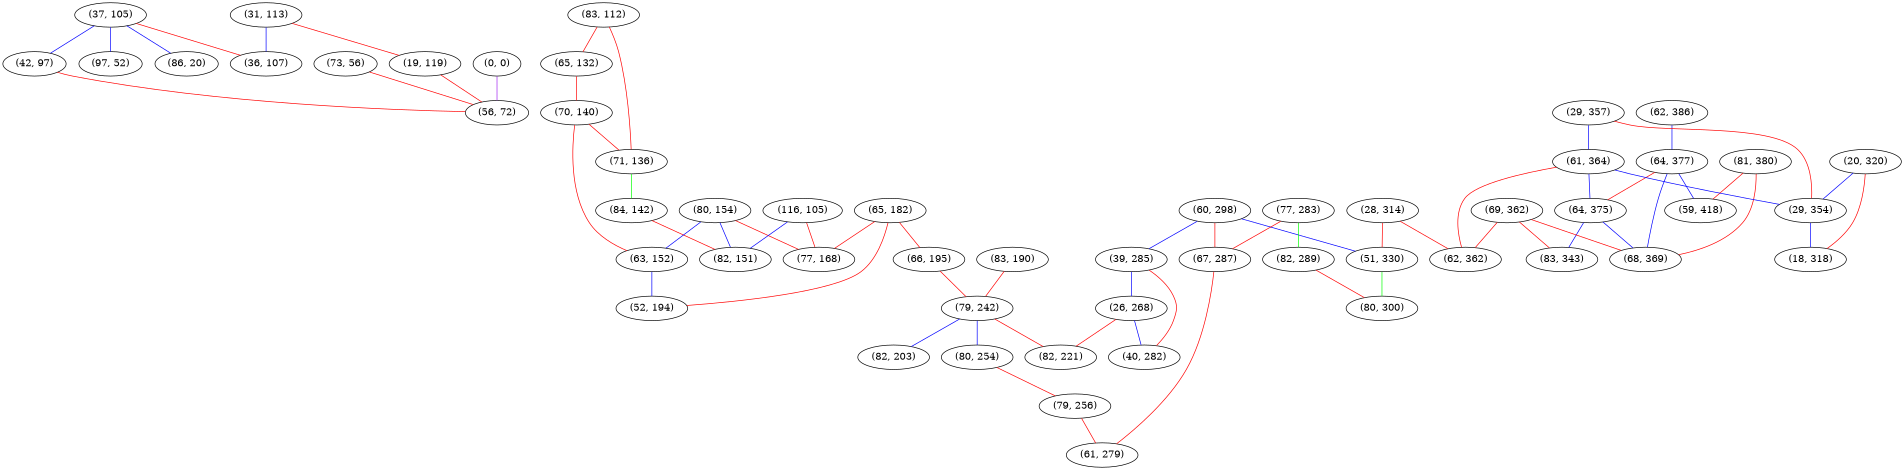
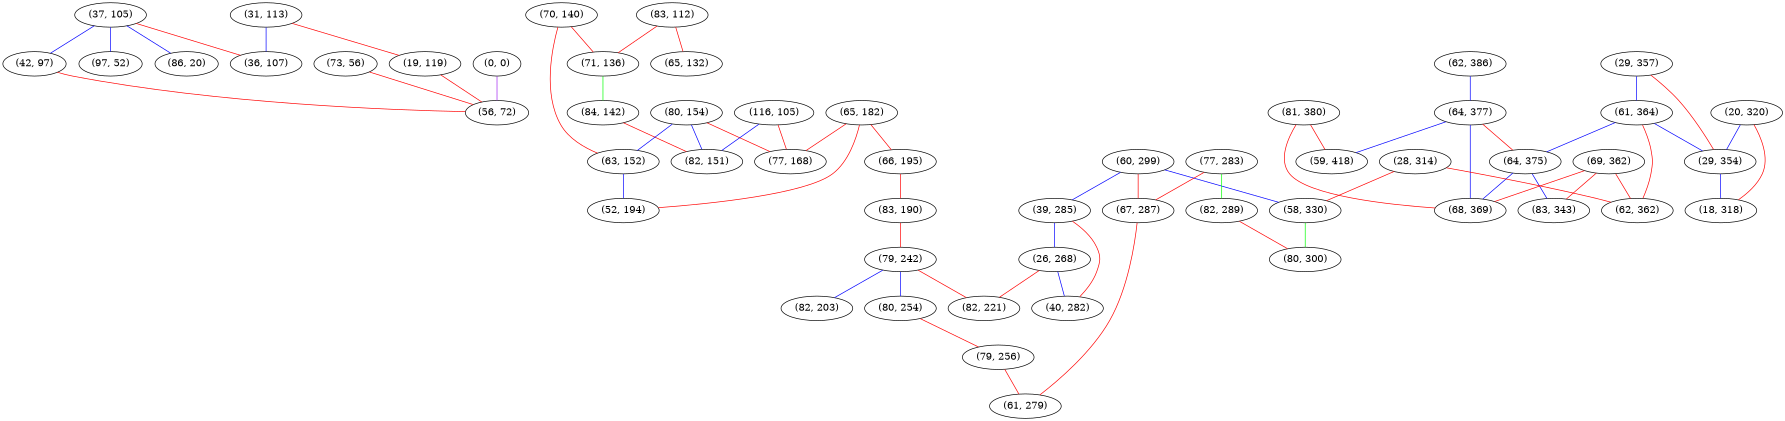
(576, 88) -> none
(1215, 211) -> (1138, 162)
(1382, 259) -> (1305, 211)
(953, 284) -> (900, 186)
